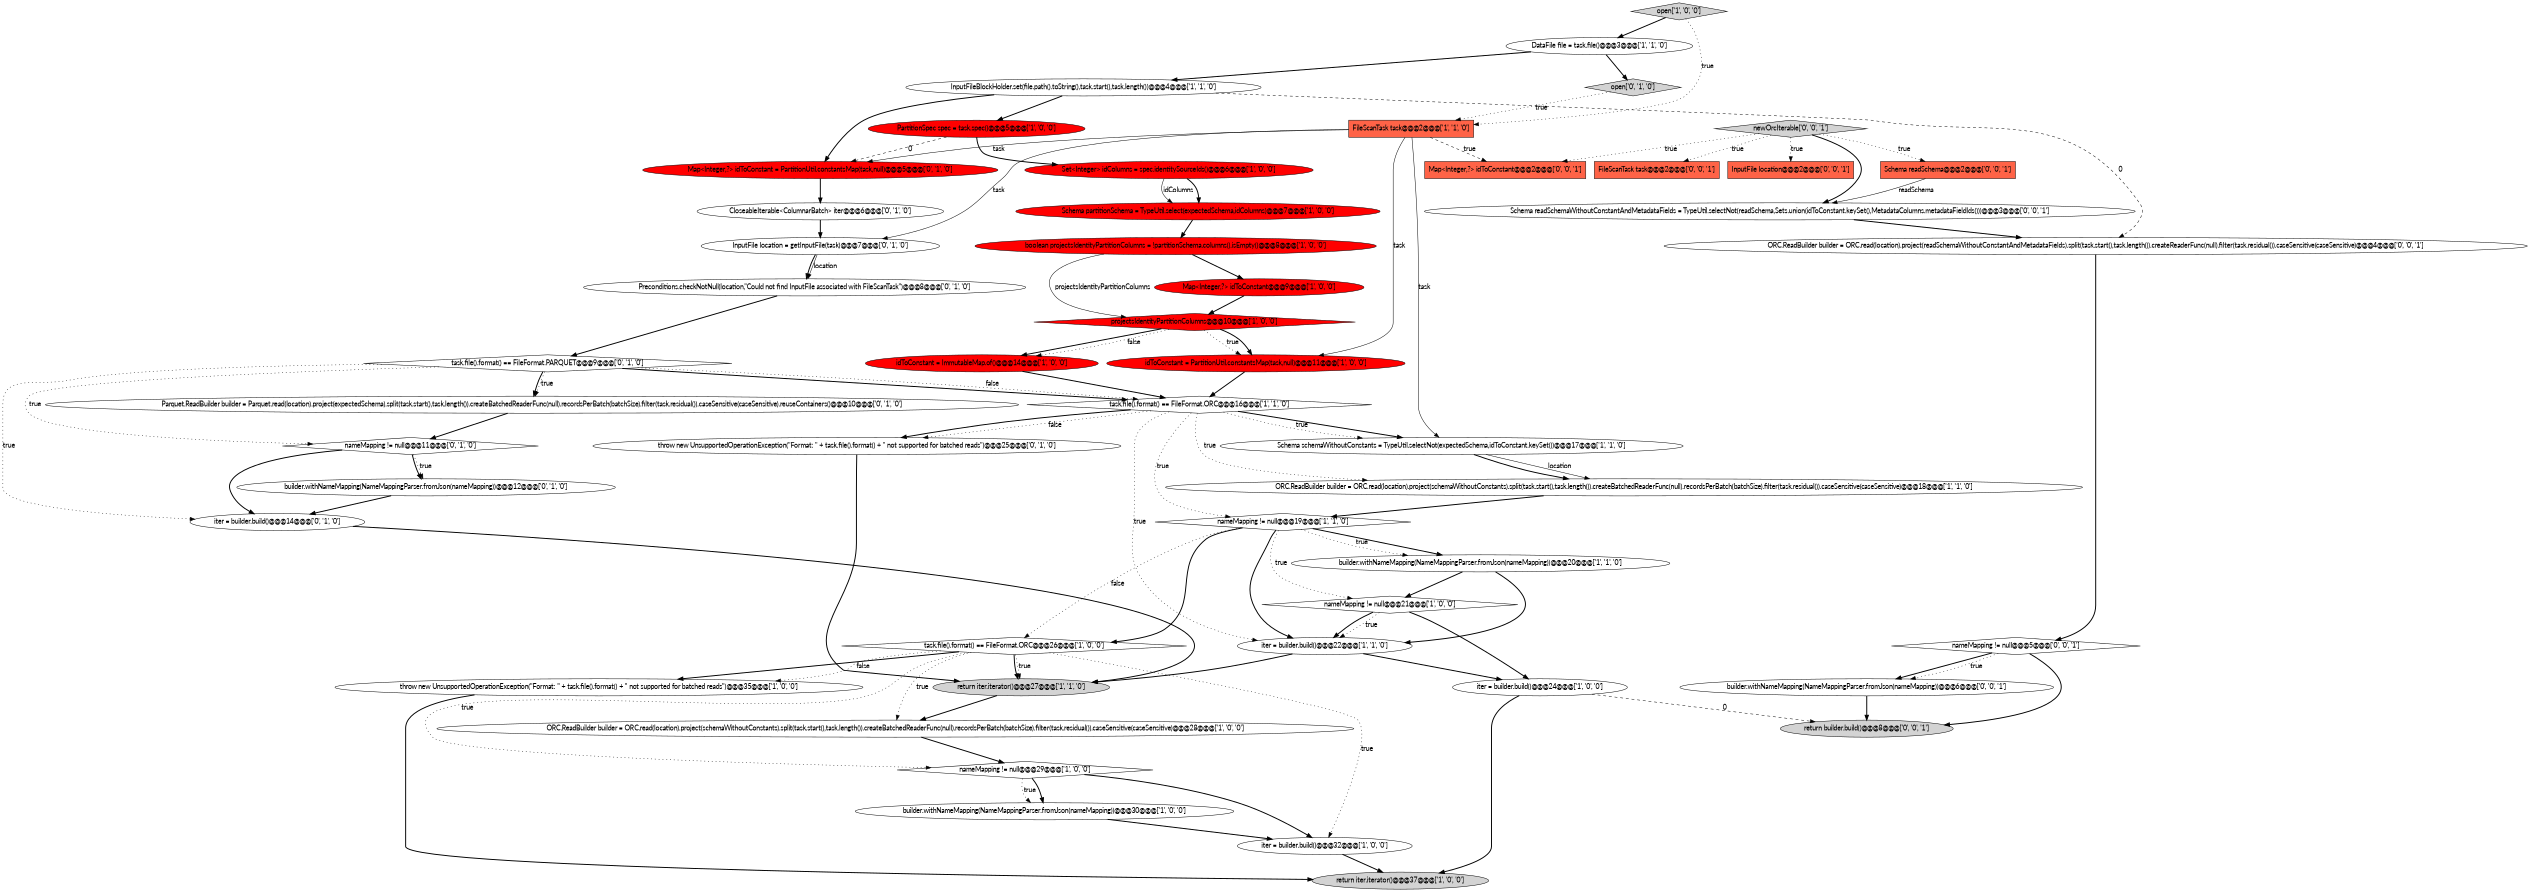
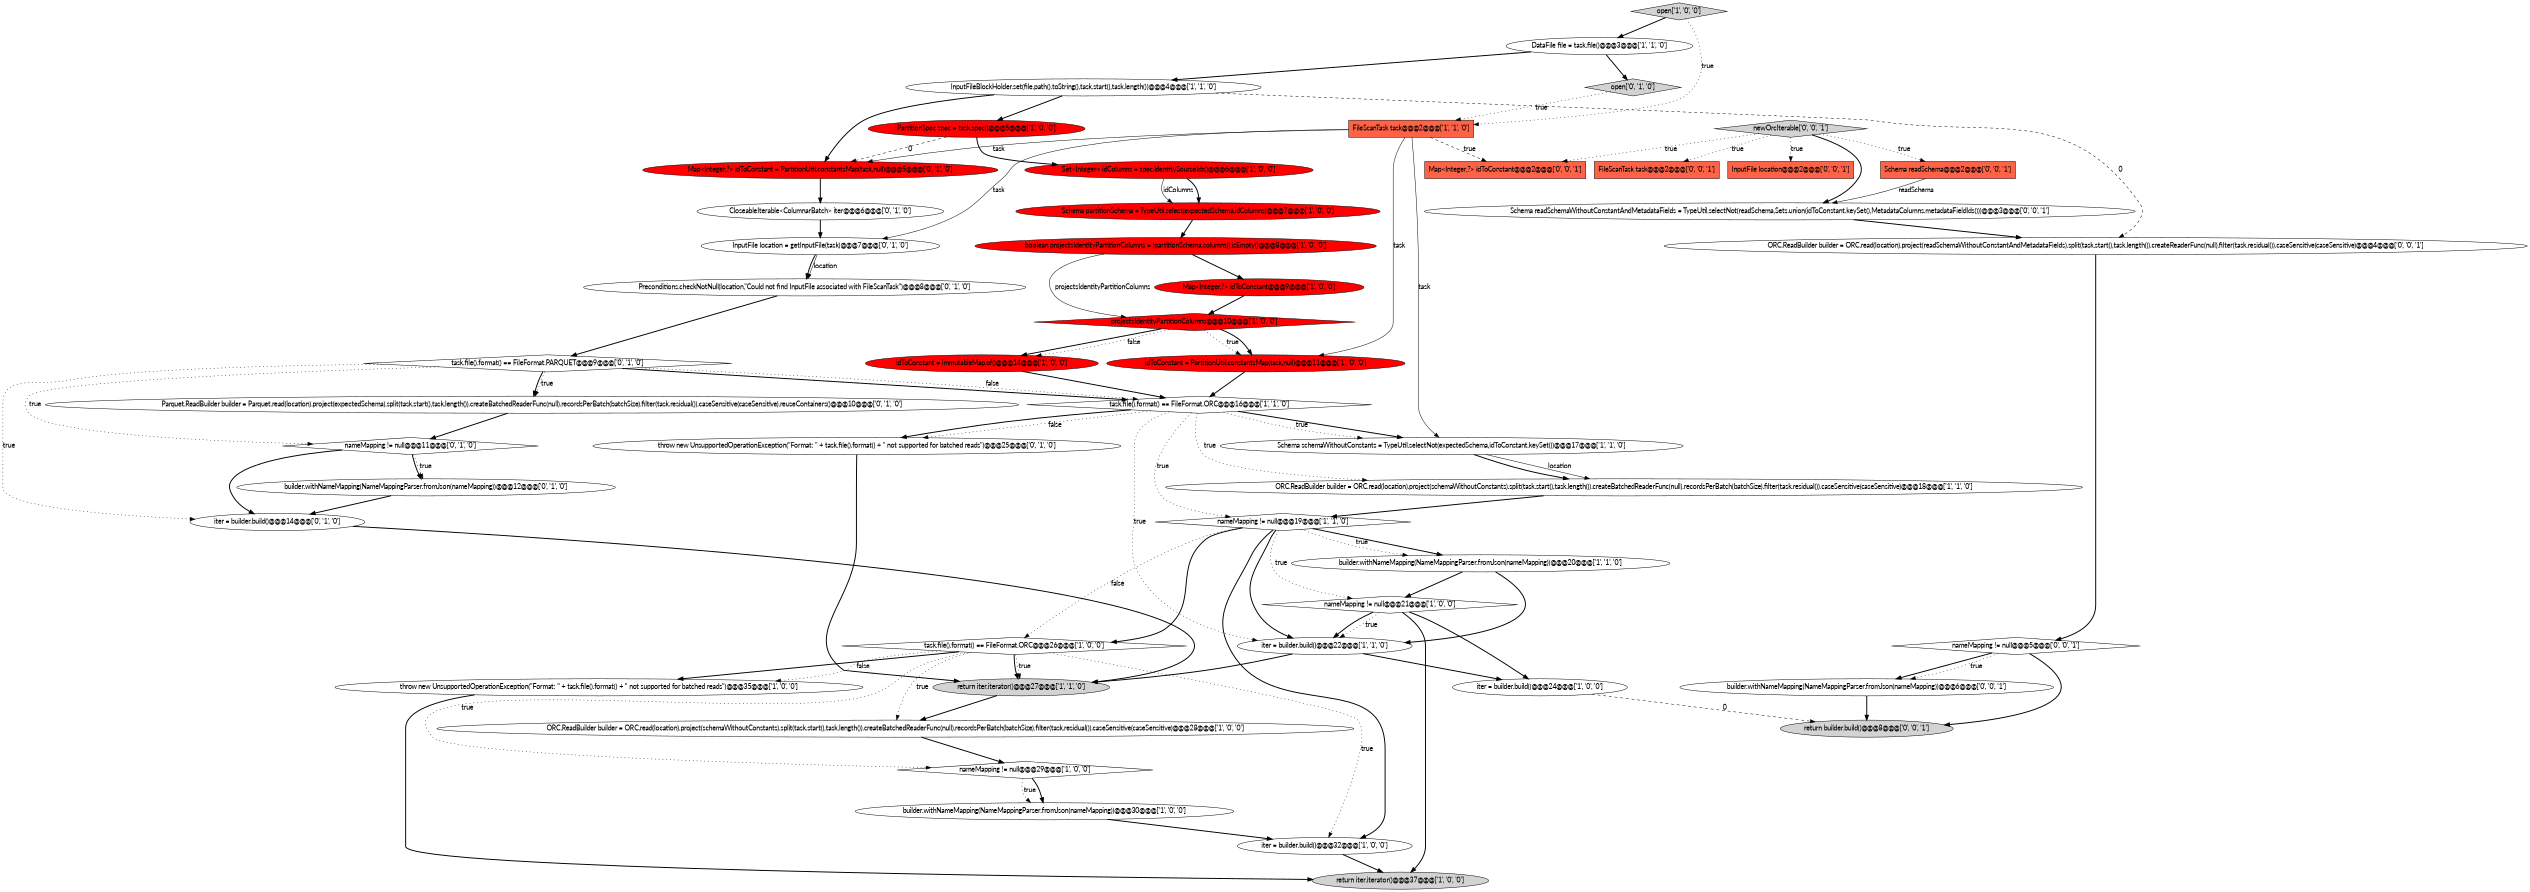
(1200, 792) -> (1295, 692)
(1492, 793) -> (1425, 738)
